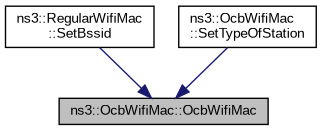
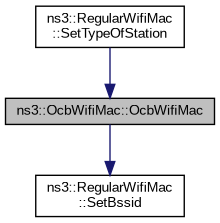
(248, 27) -> (110, 27)
(121, 68) -> (110, 143)
